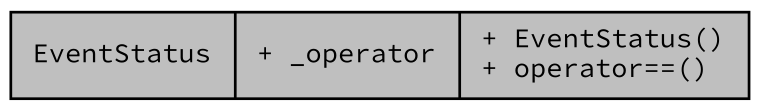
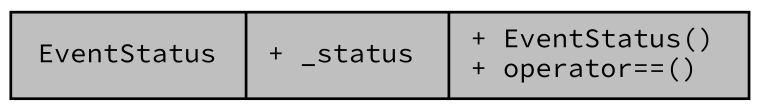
(347, 54) -> (342, 54)
